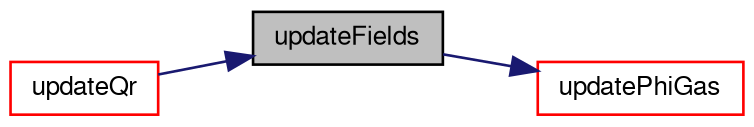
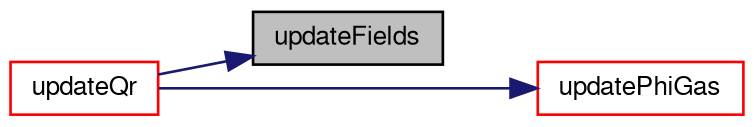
(477, 60) -> (335, 88)
